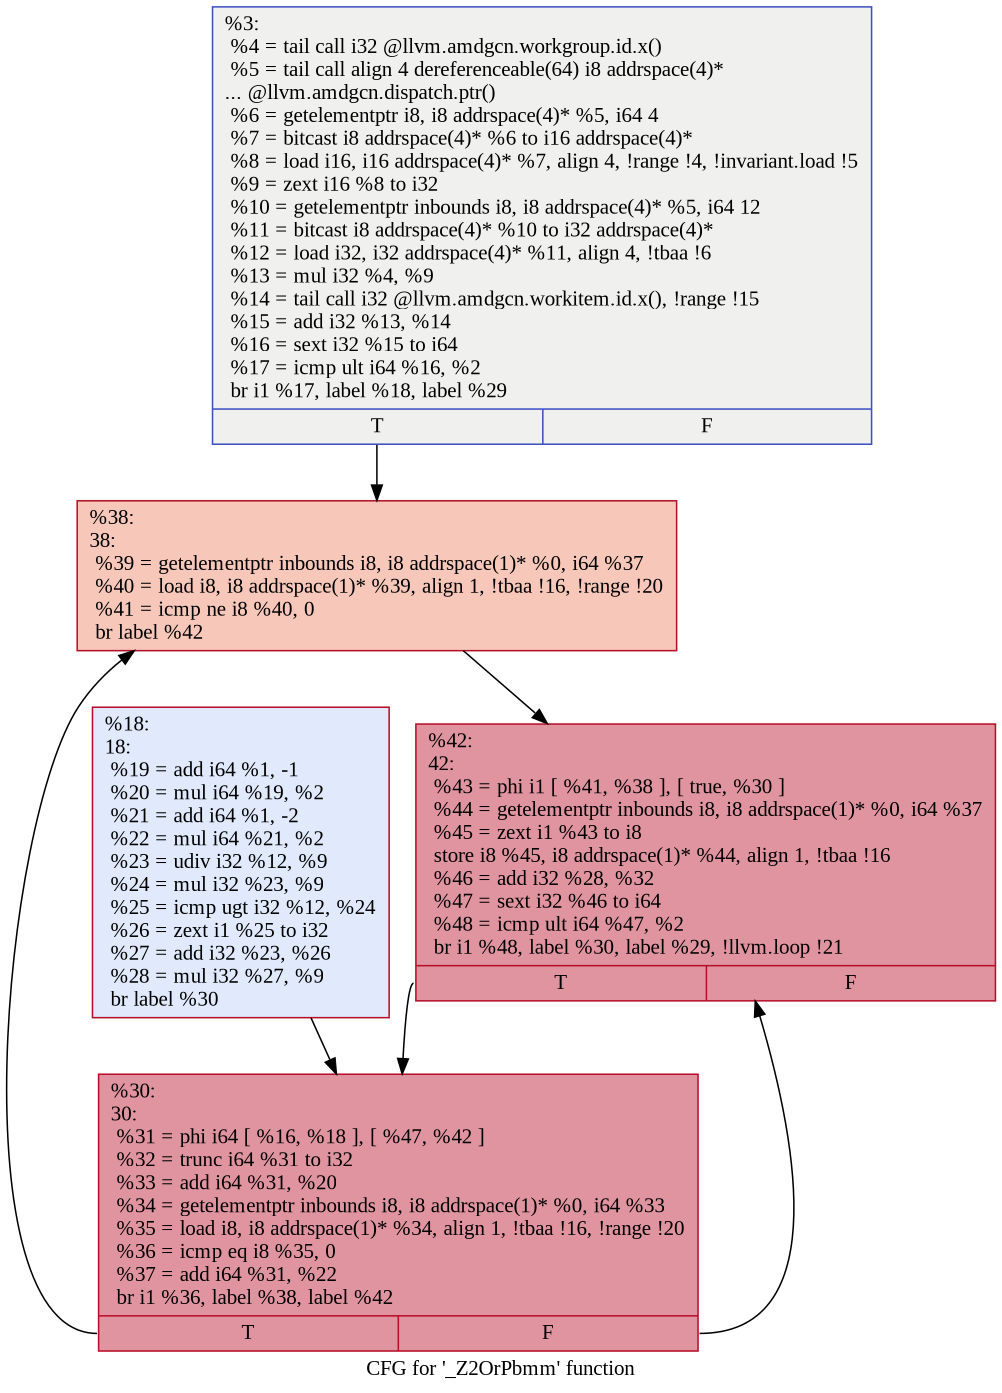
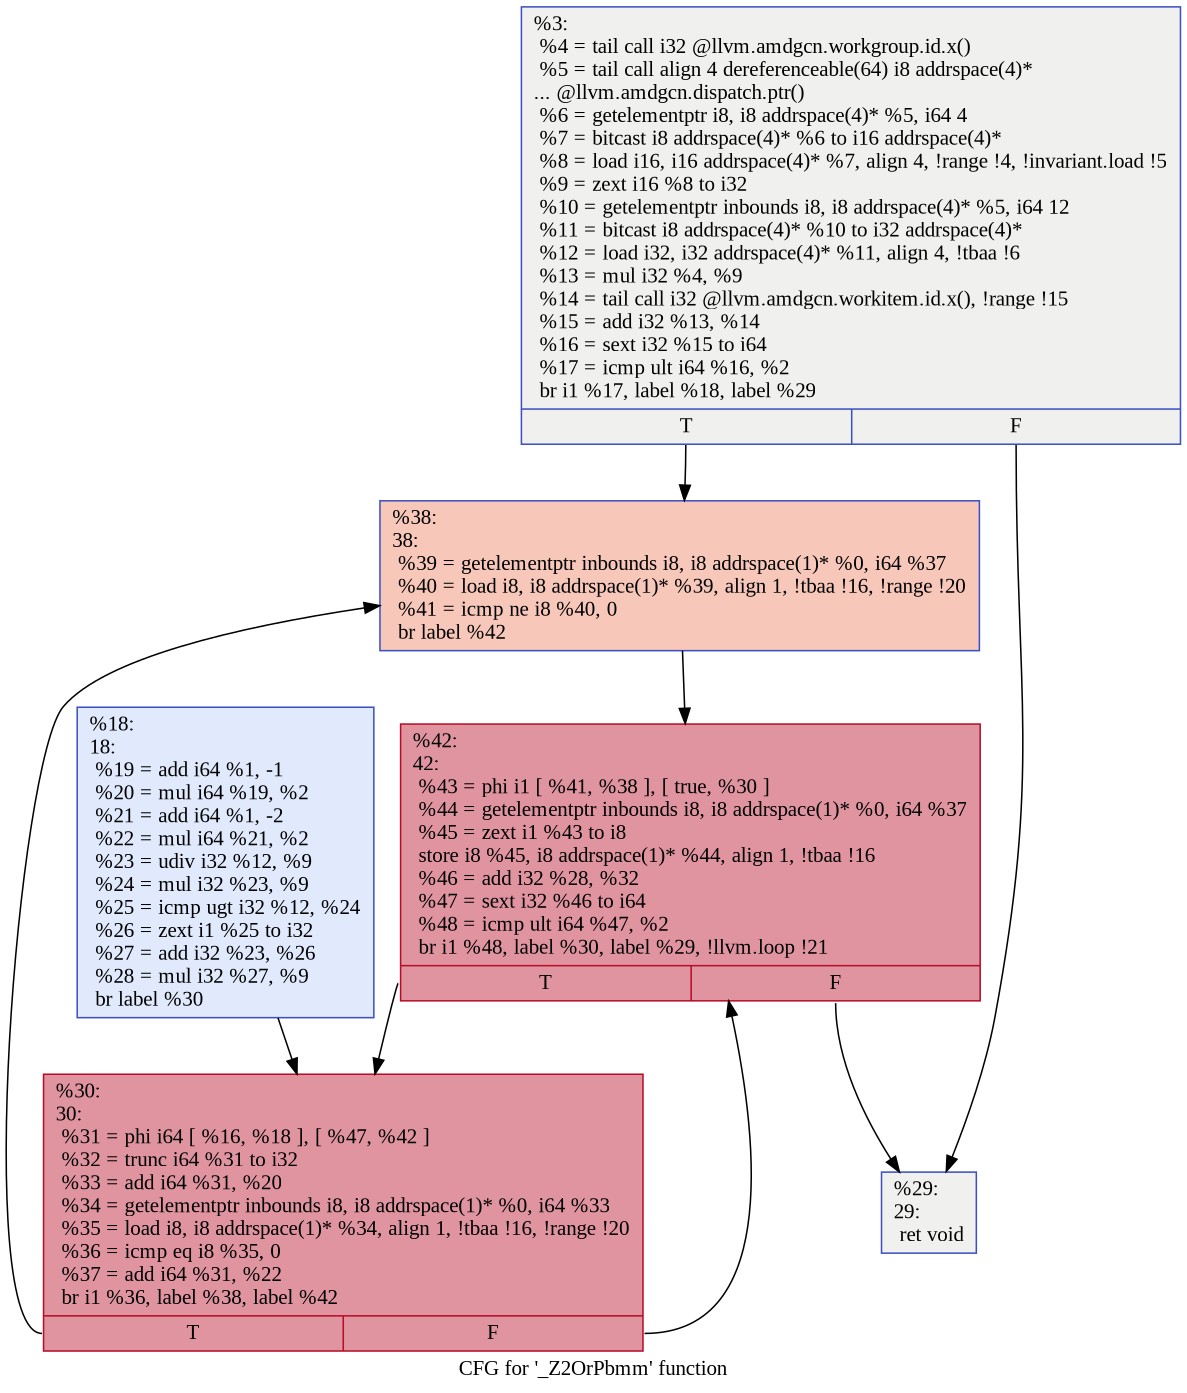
(377, 576) -> (680, 576)
(241, 862) -> (226, 862)
none -> (929, 1213)
